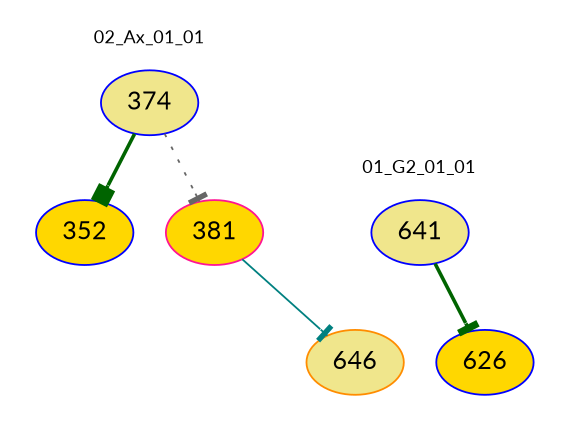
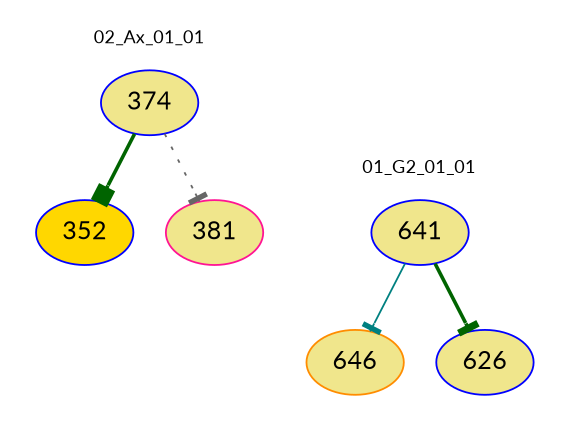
(215, 233) -> (215, 233)
(279, 293) -> (390, 293)
(485, 362) -> (485, 362)
